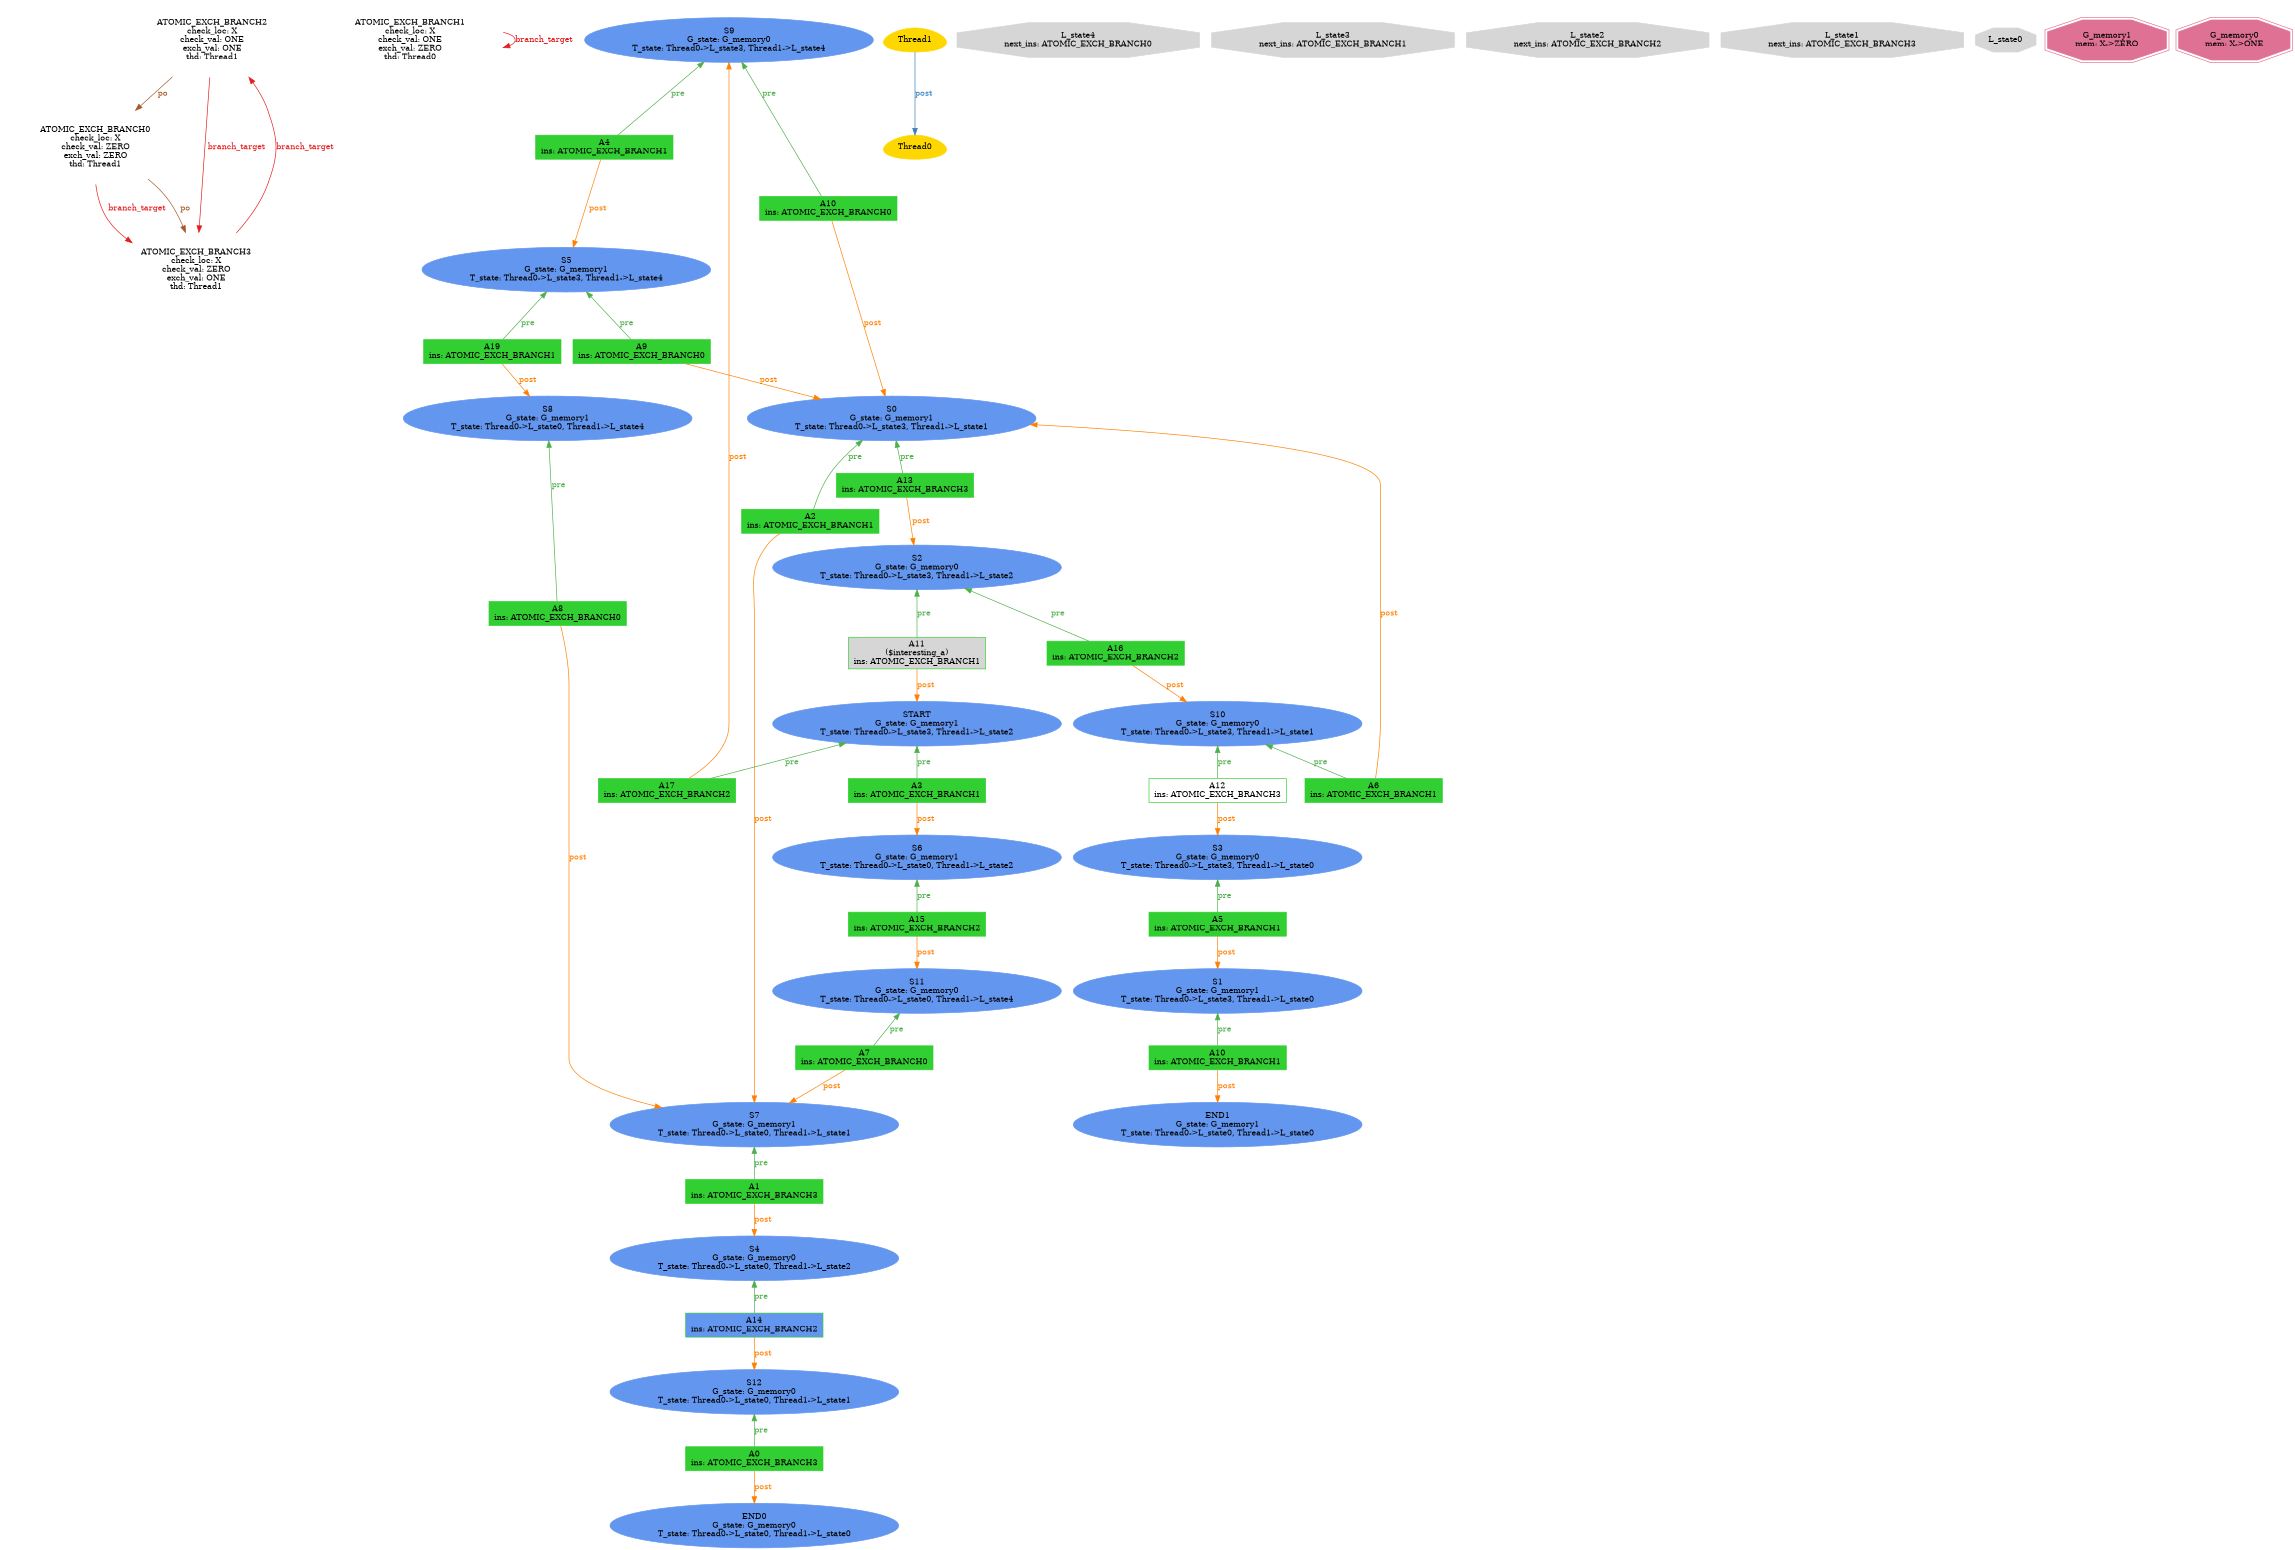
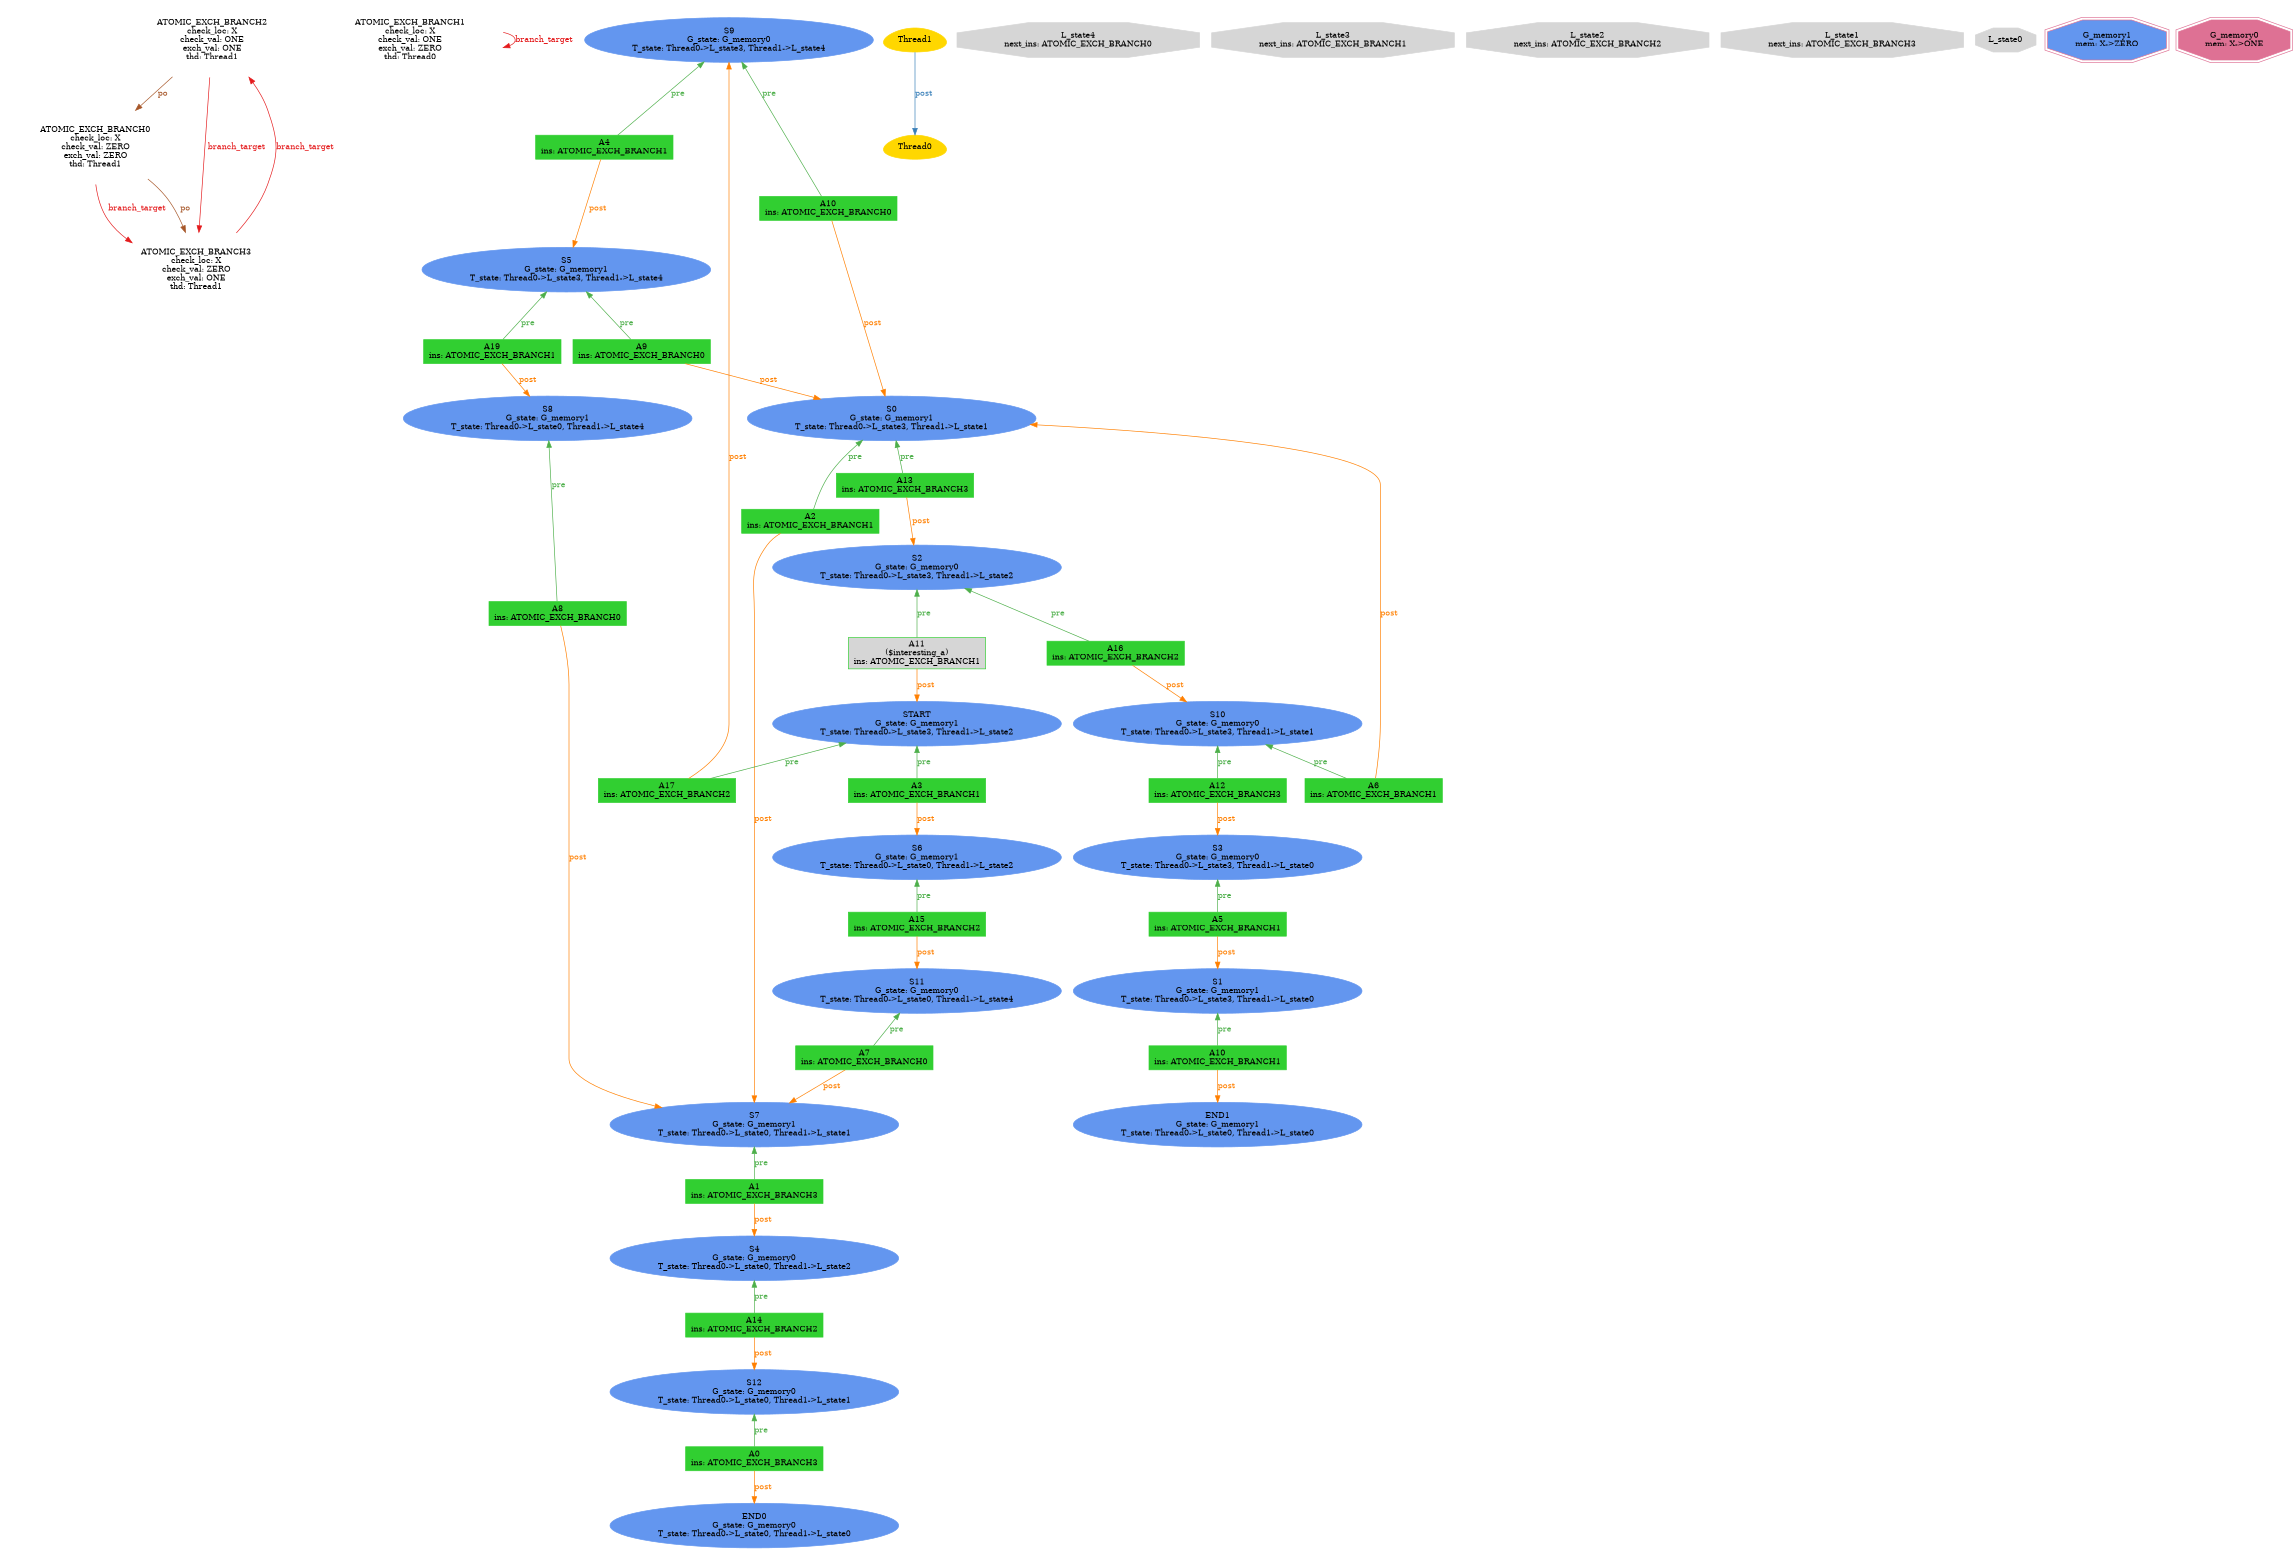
(2107, 40) -> (2107, 40)
(1218, 791) -> (1218, 791)
(754, 1325) -> (754, 1325)
